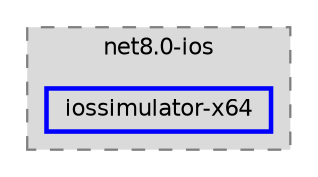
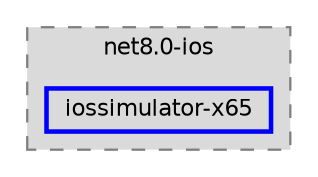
(159, 110) -> (159, 110)
